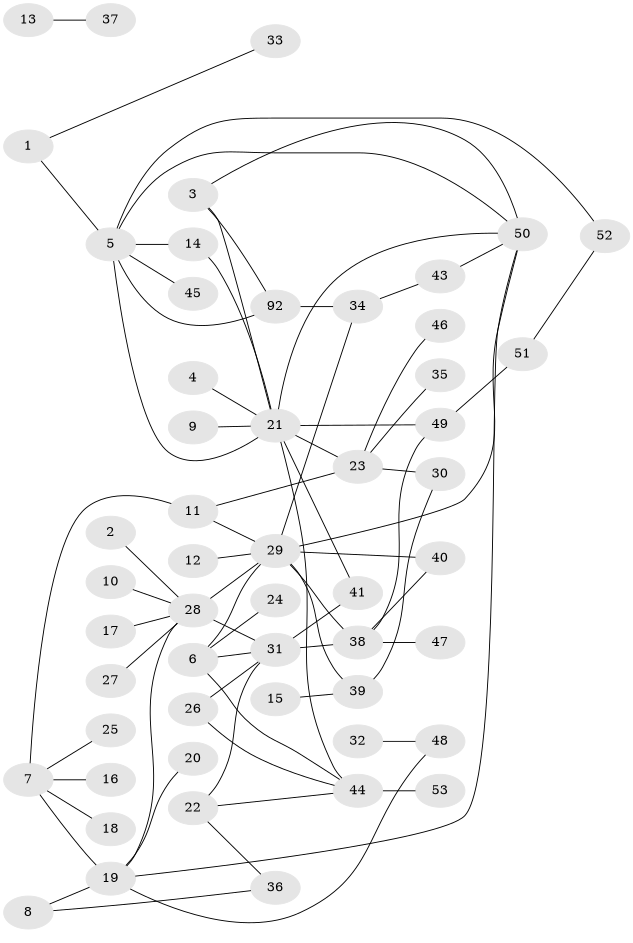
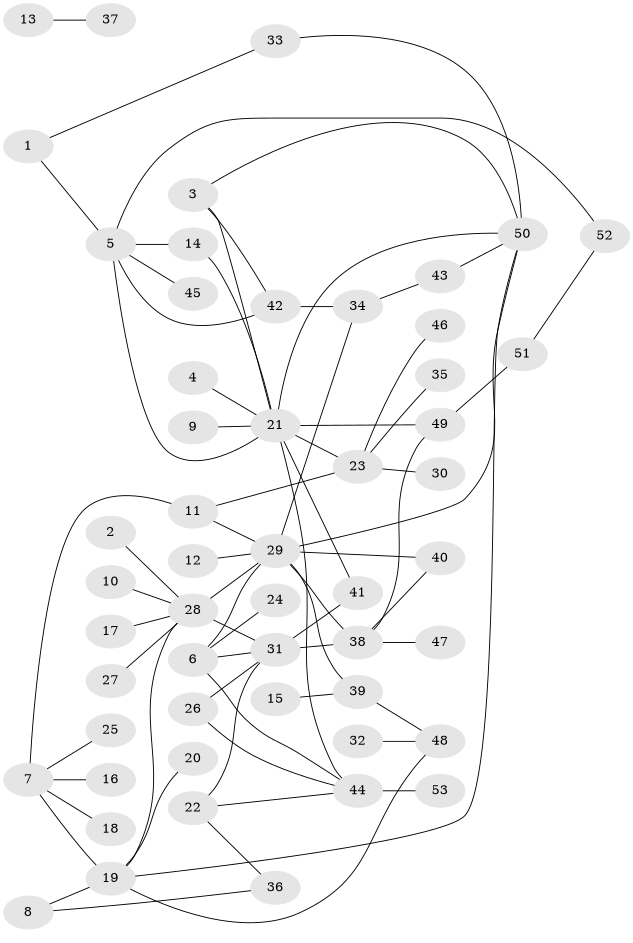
(306, 153) -> (460, 67)
(275, 307) -> (275, 307)
(405, 586) -> (399, 717)
